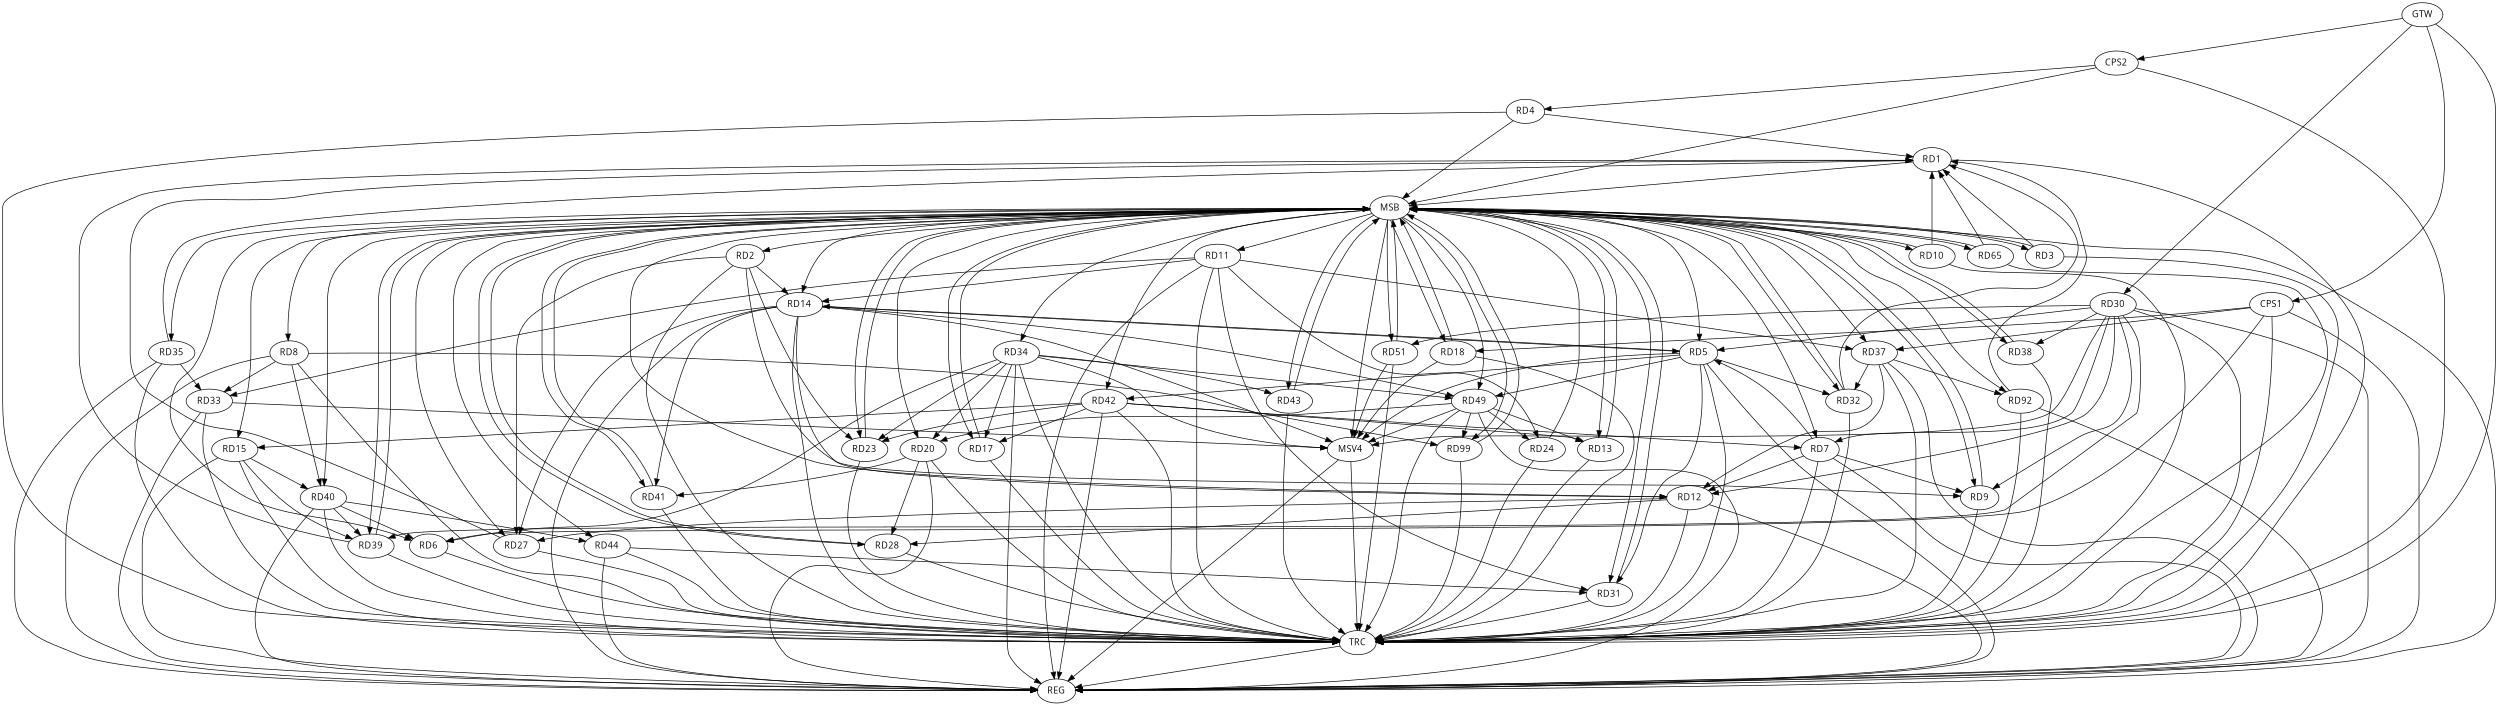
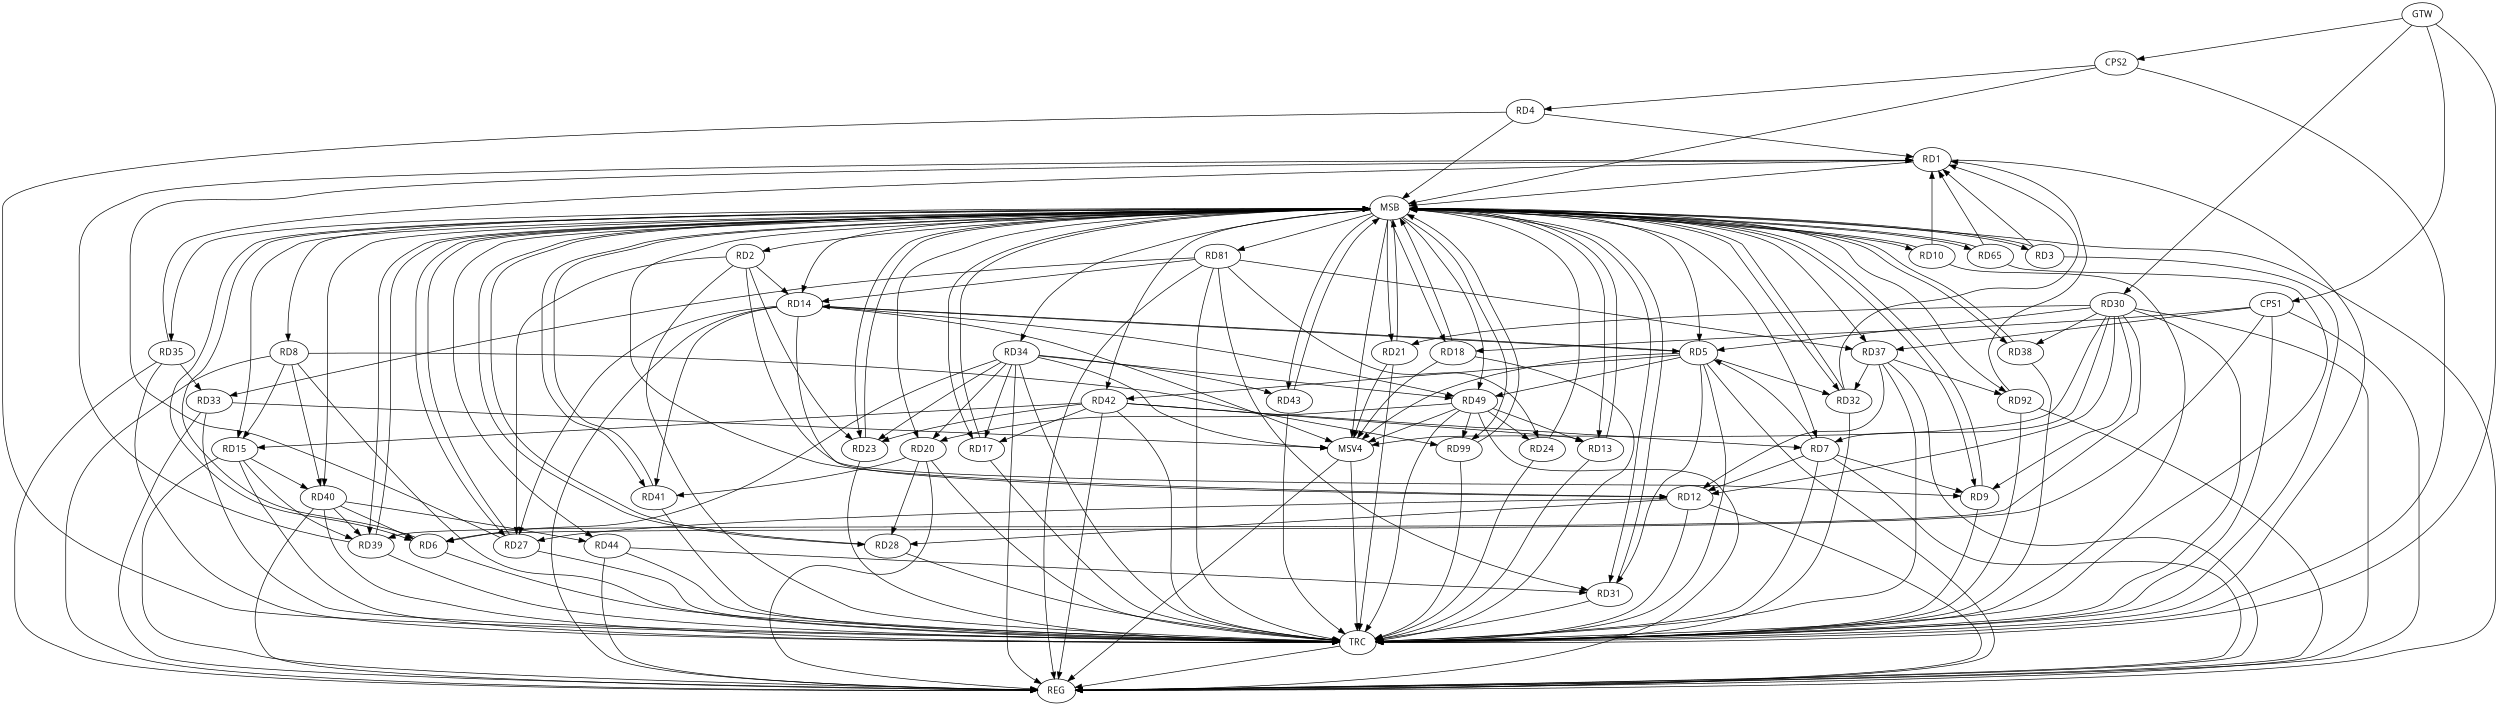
none -> (450, 256)
(1218, 256) -> (1218, 256)
none -> (238, 274)
(1395, 353) -> (1395, 353)
(254, 374) -> (268, 400)
(911, 613) -> none
